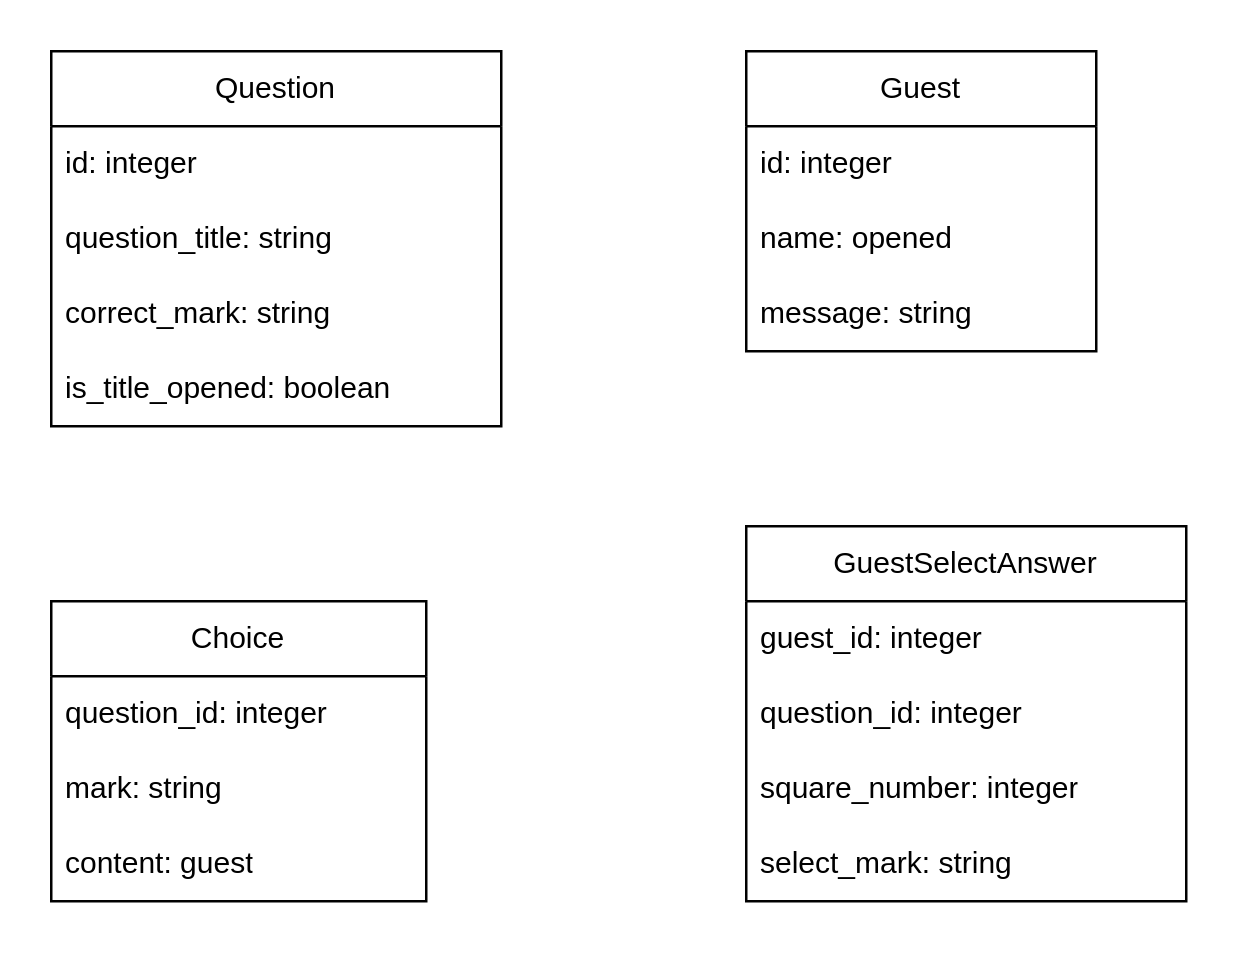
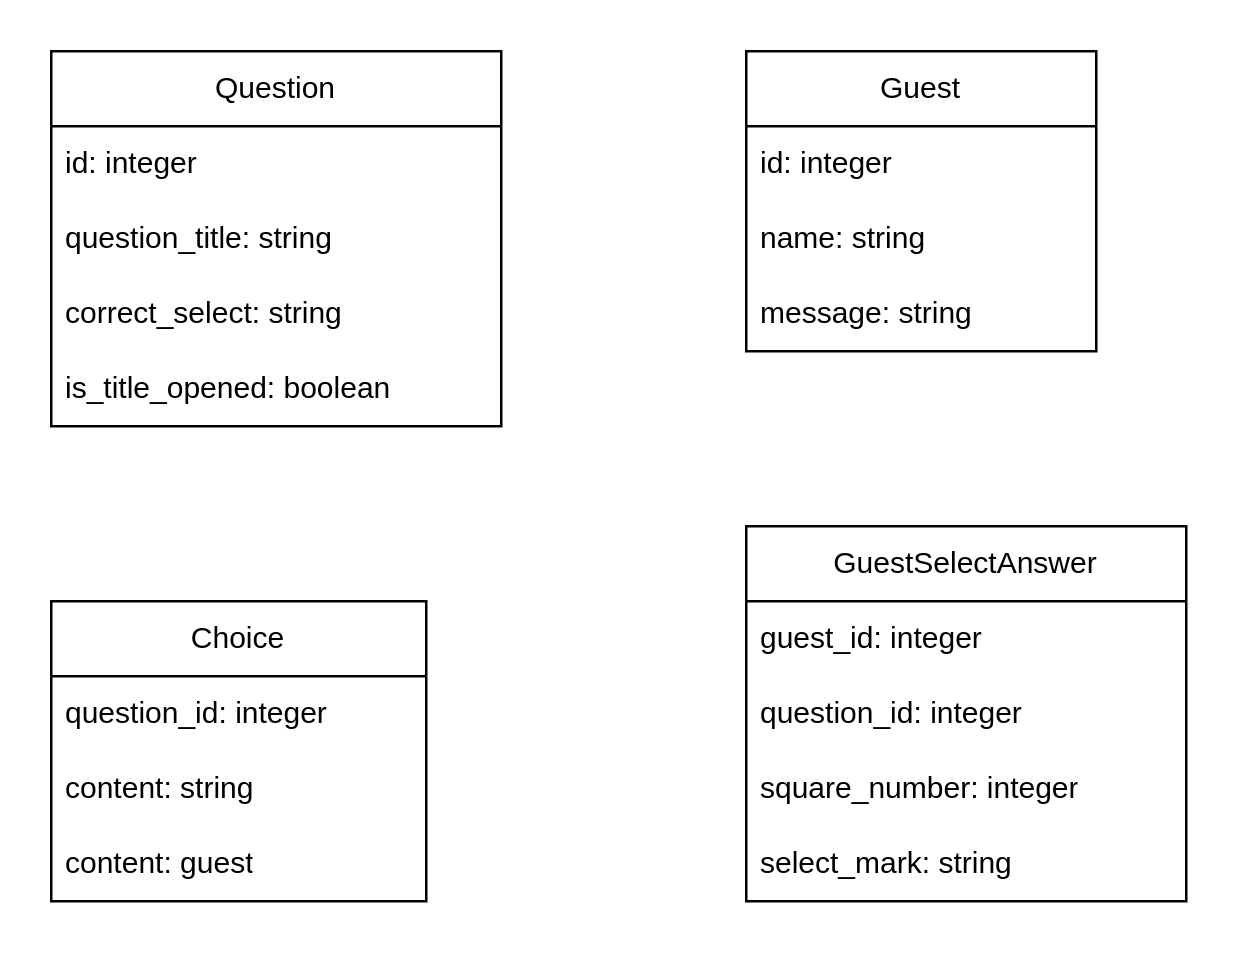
(854, 239) -> (850, 239)
(223, 314) -> (235, 314)
(155, 789) -> (181, 789)
